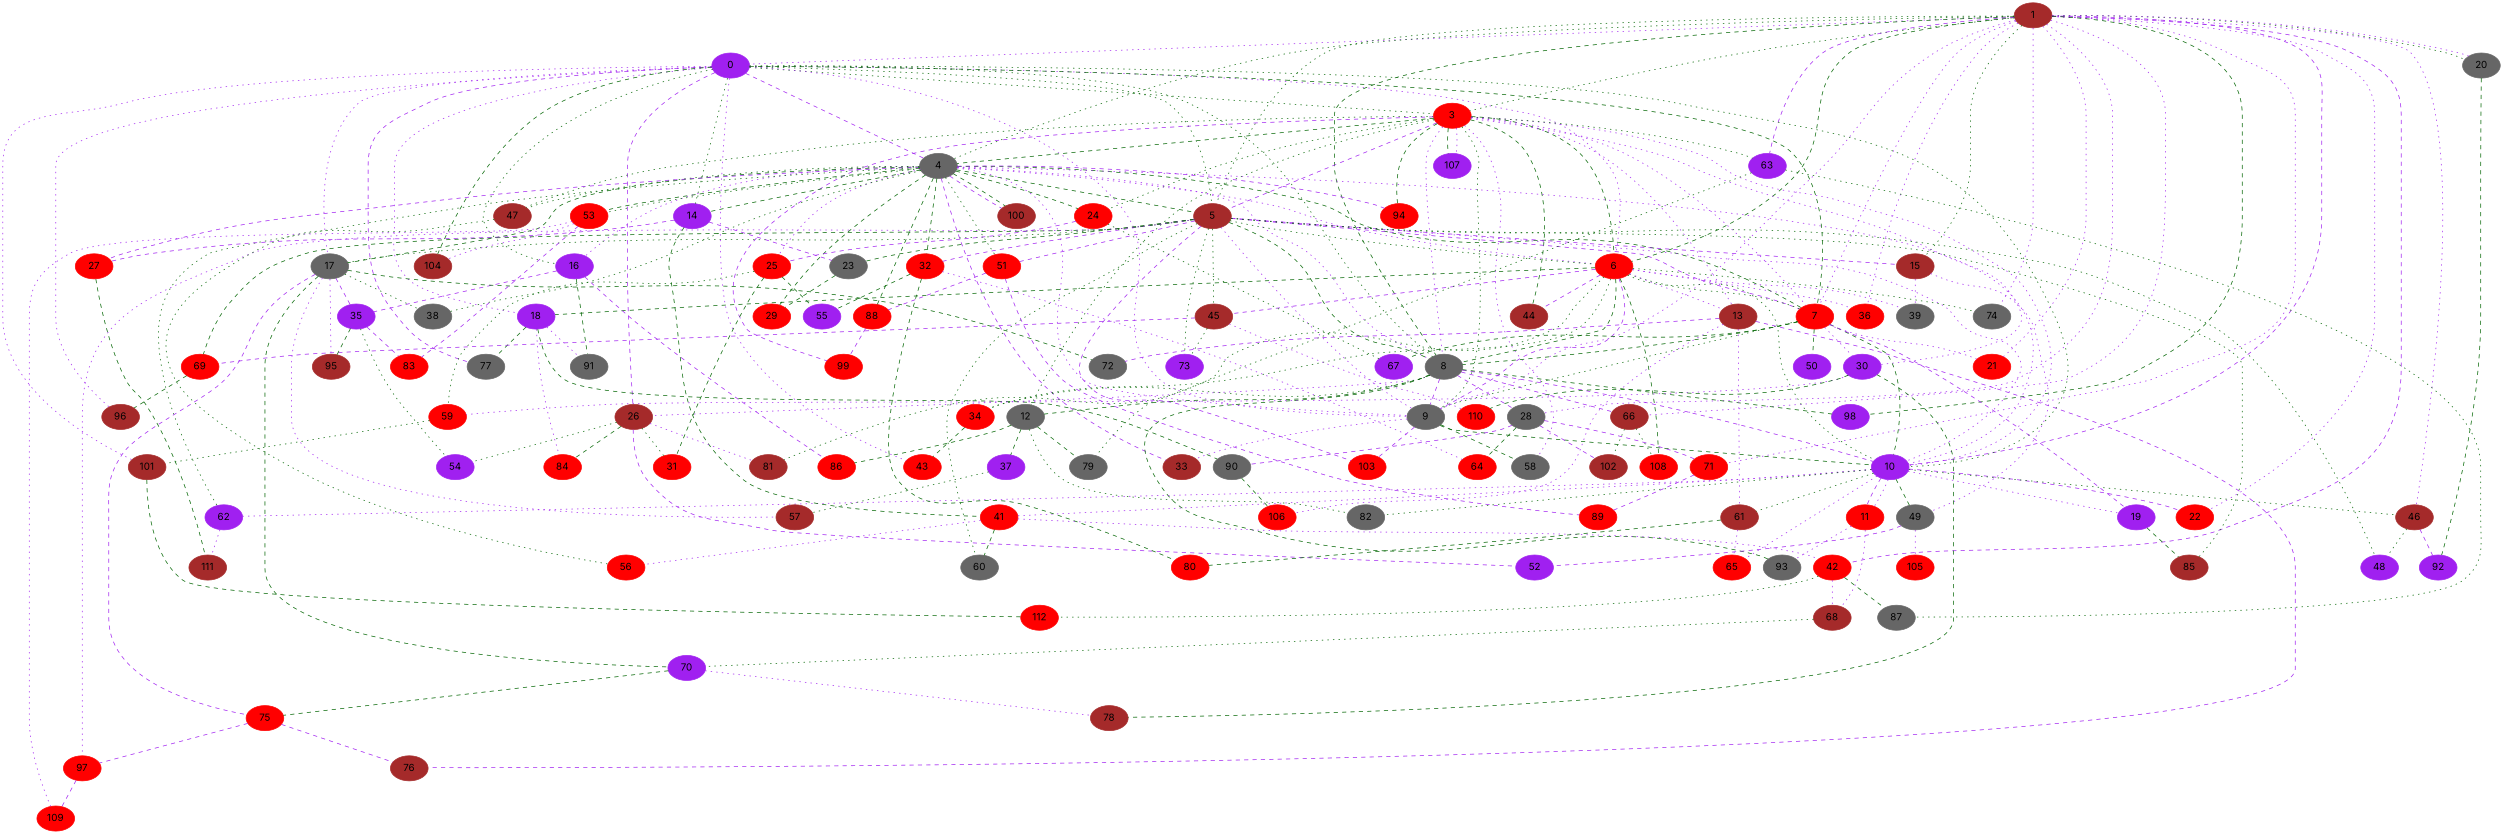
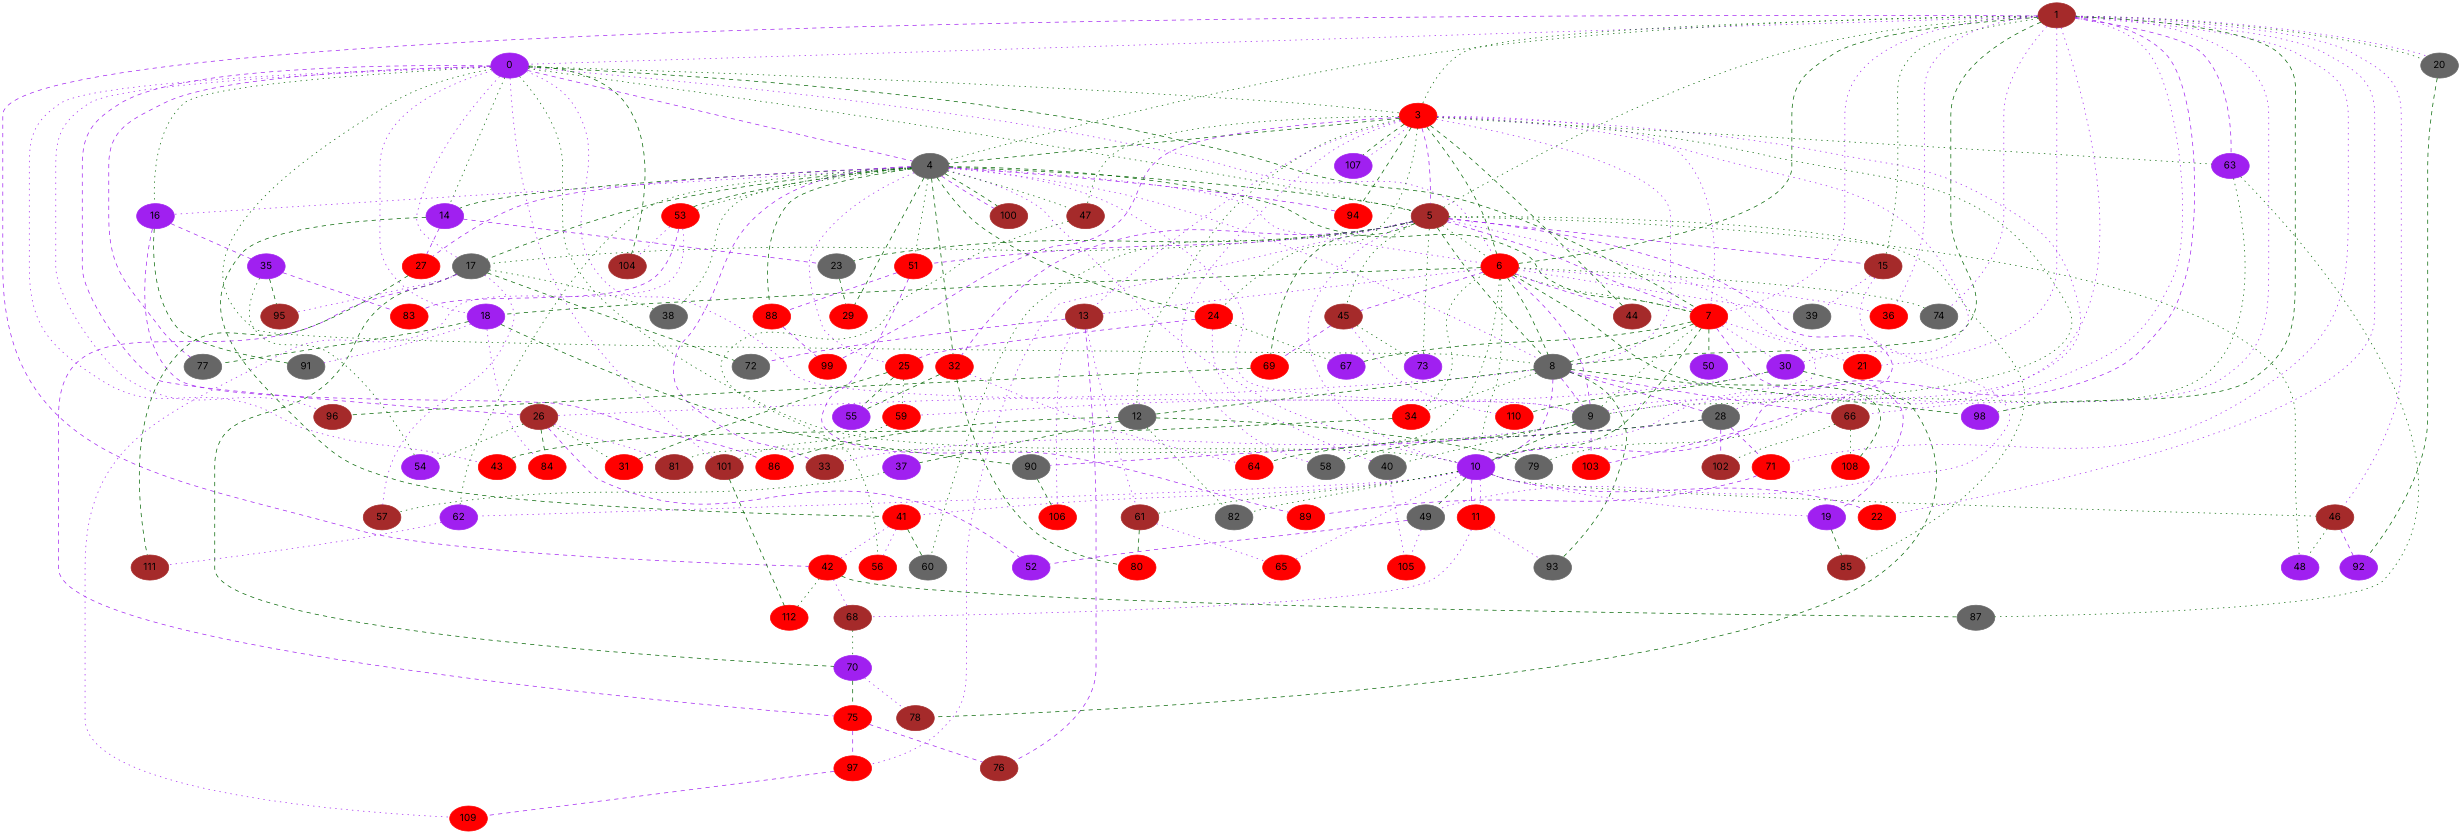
(343, 291) -> none
none -> (1387, 467)
